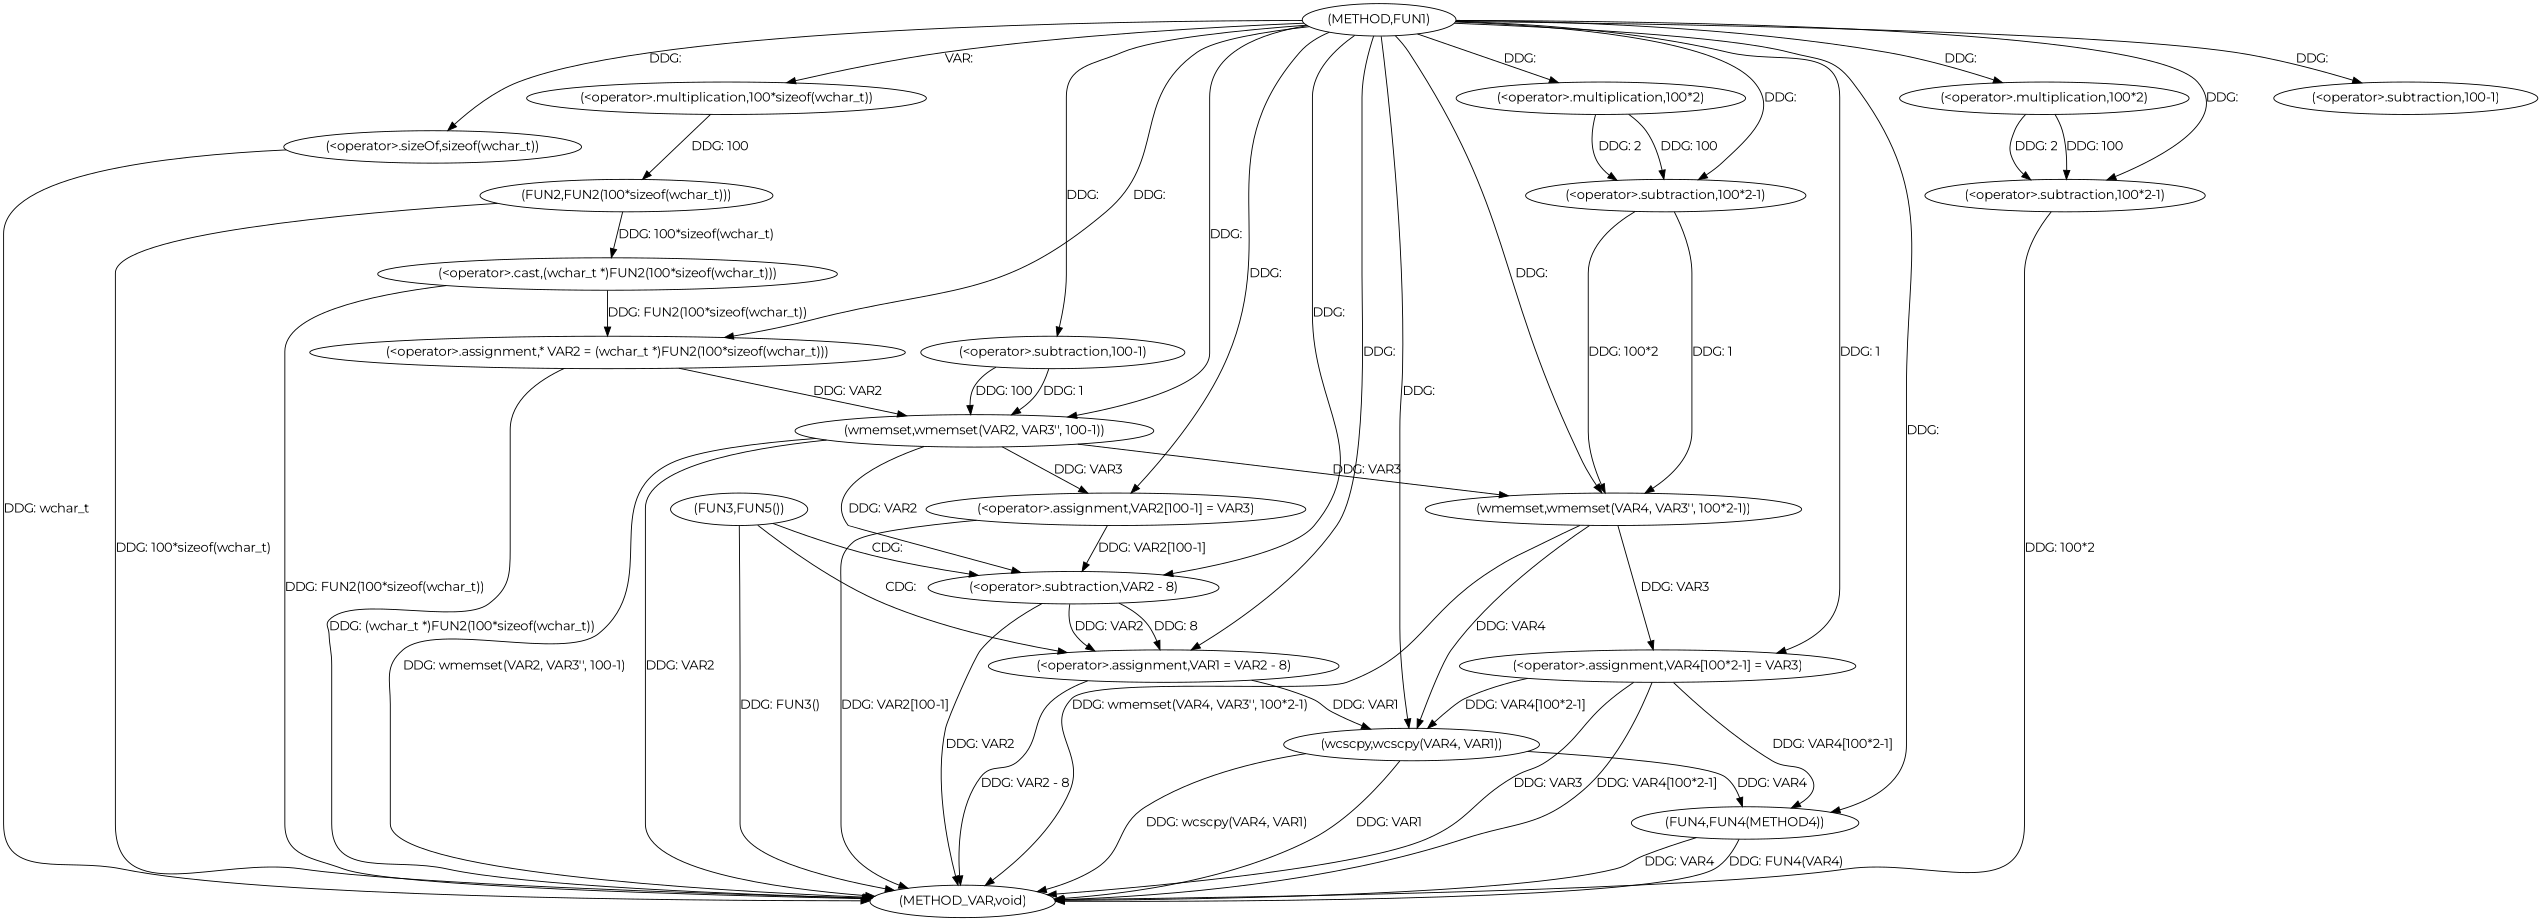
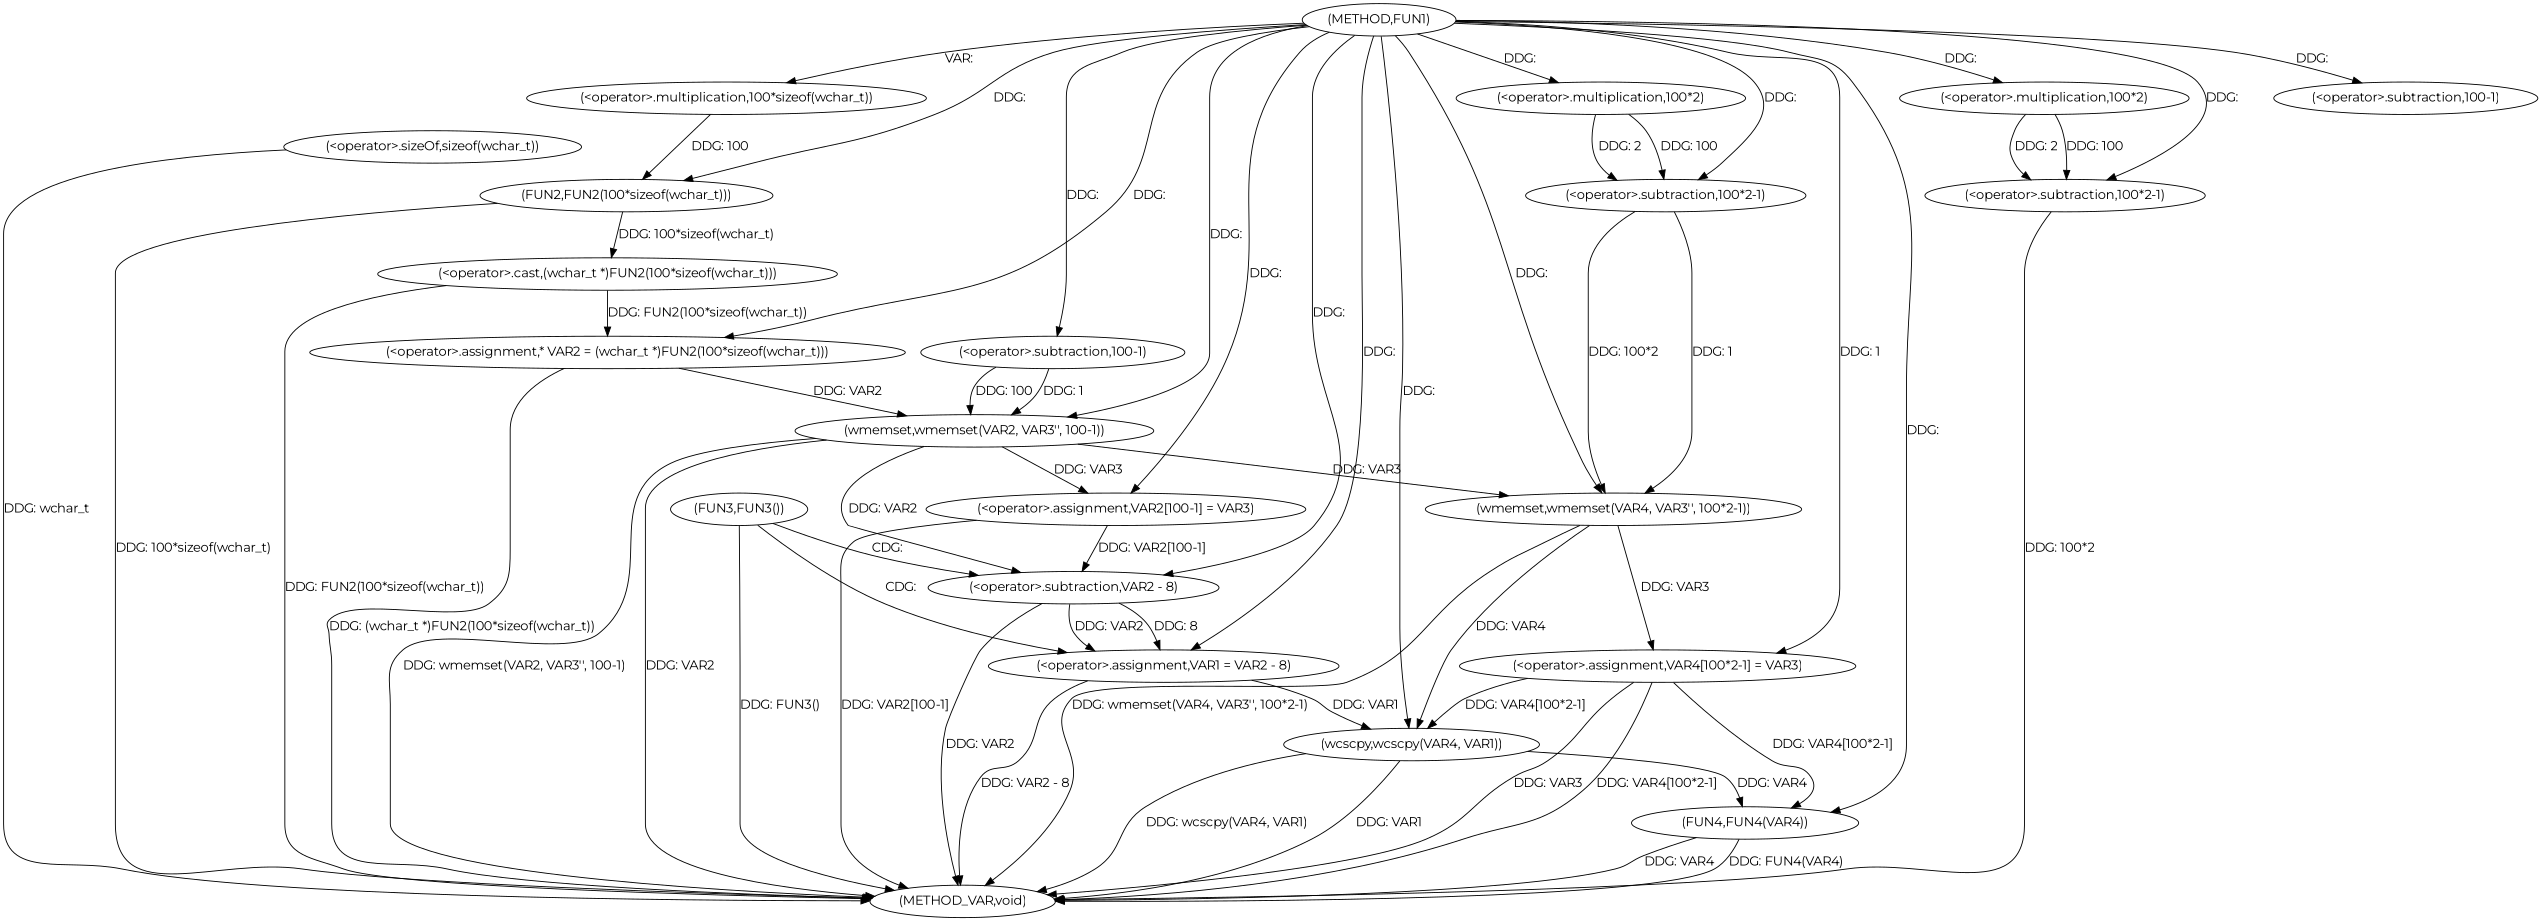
(870, 32) -> (995, 81)
(739, 509) -> (739, 509)
(1745, 823) -> (1745, 823)
